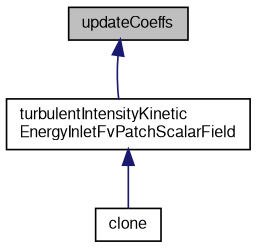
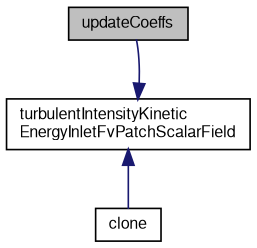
(117, 78) -> (139, 61)
